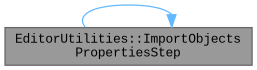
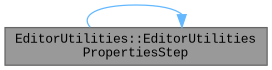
(129, 46) -> (136, 46)
